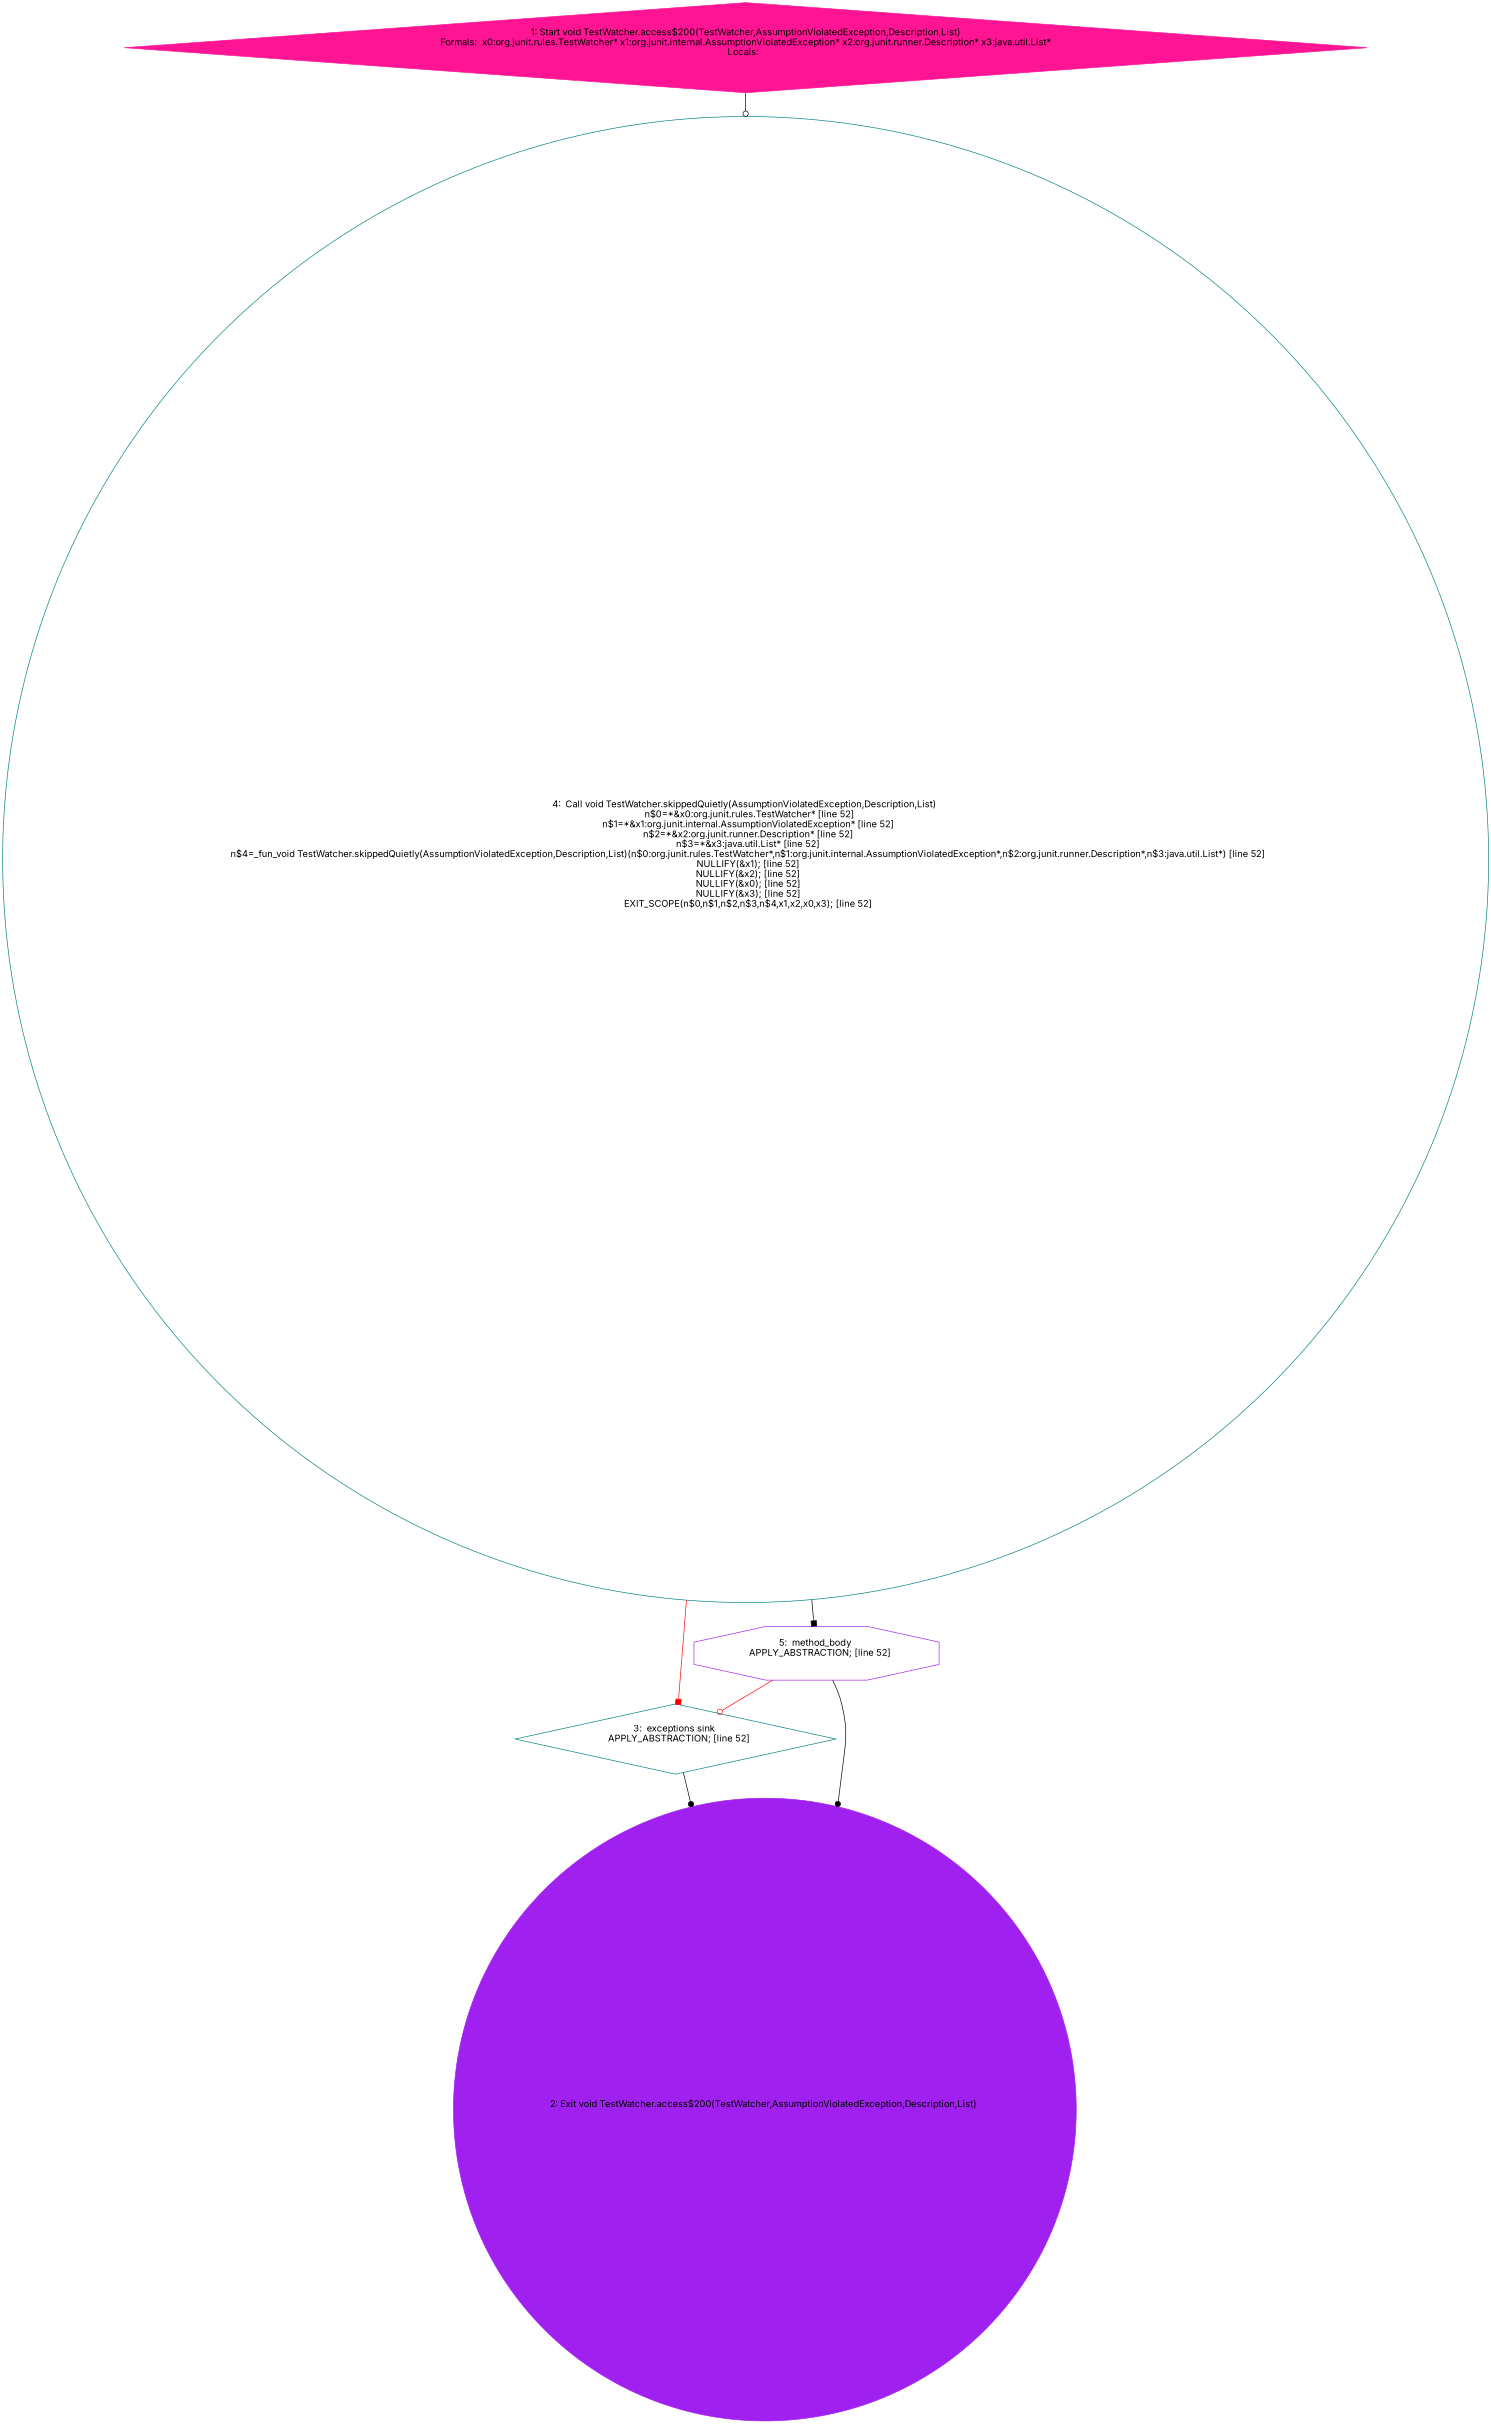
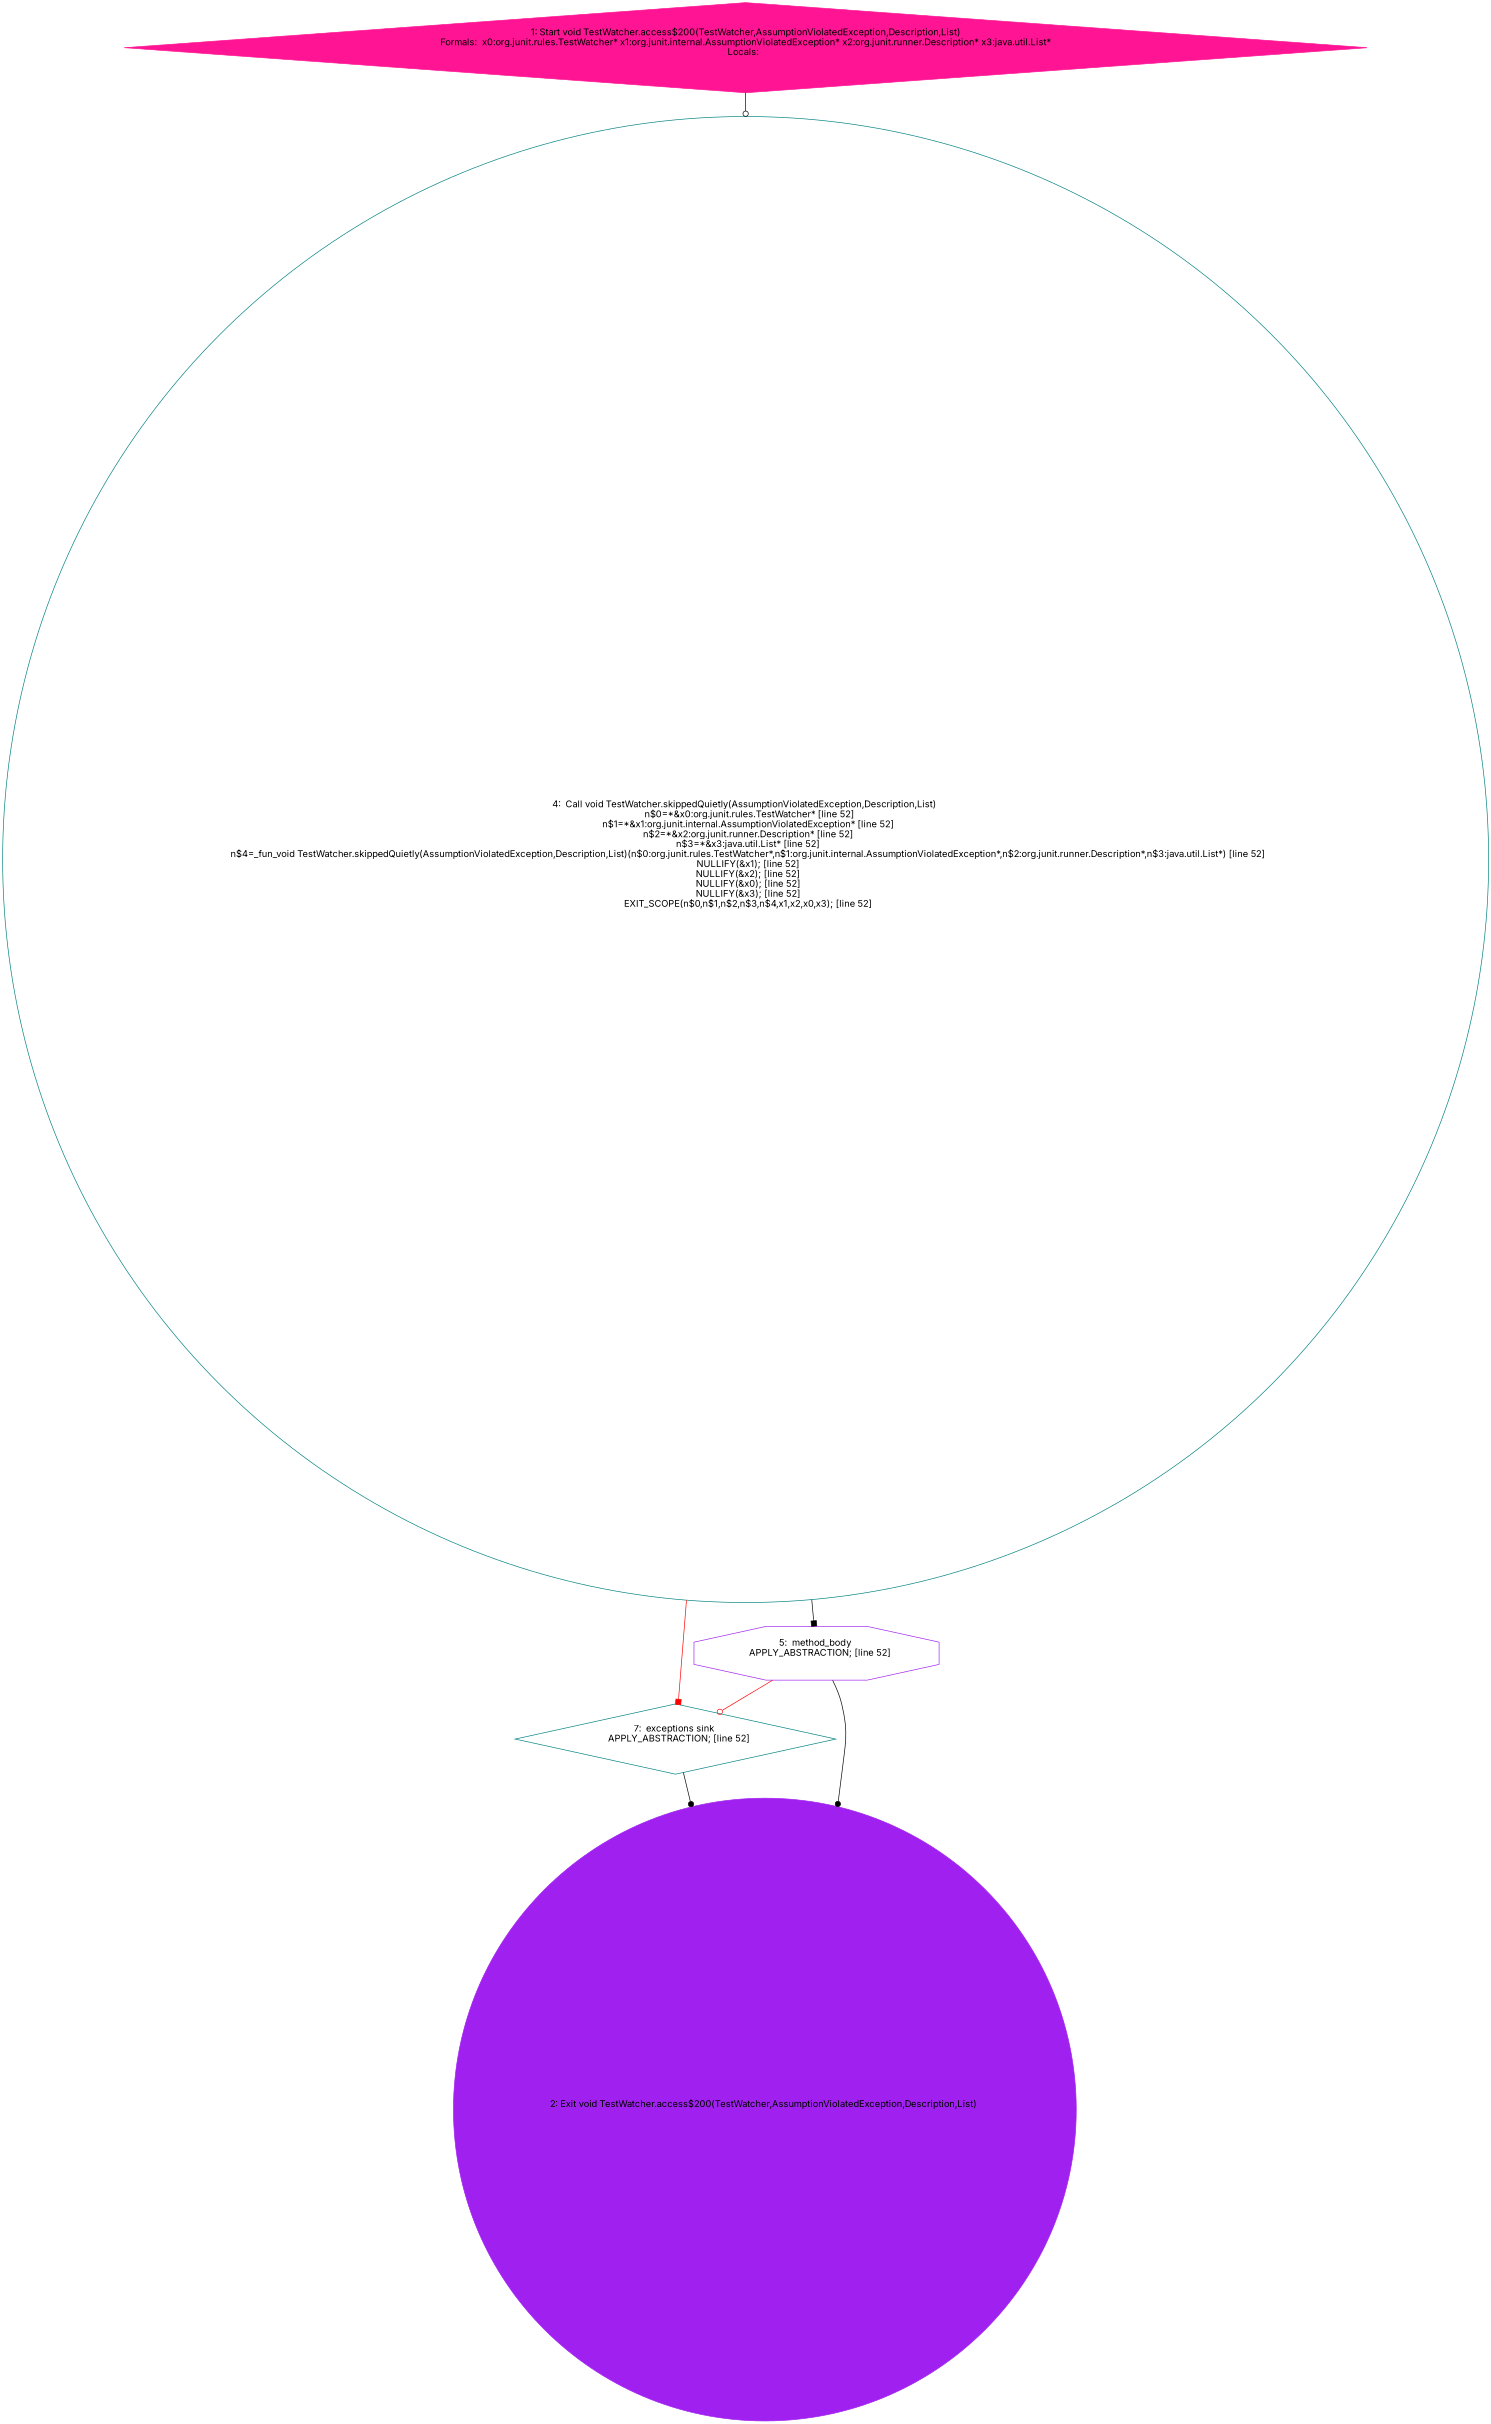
(675, 1739) -> (675, 1739)
